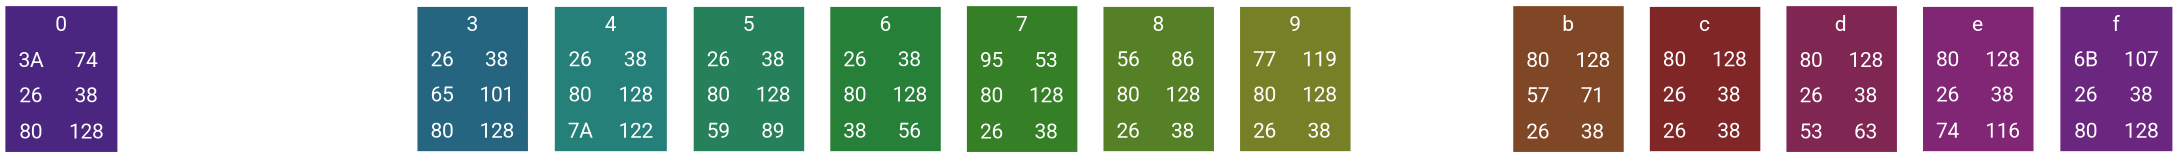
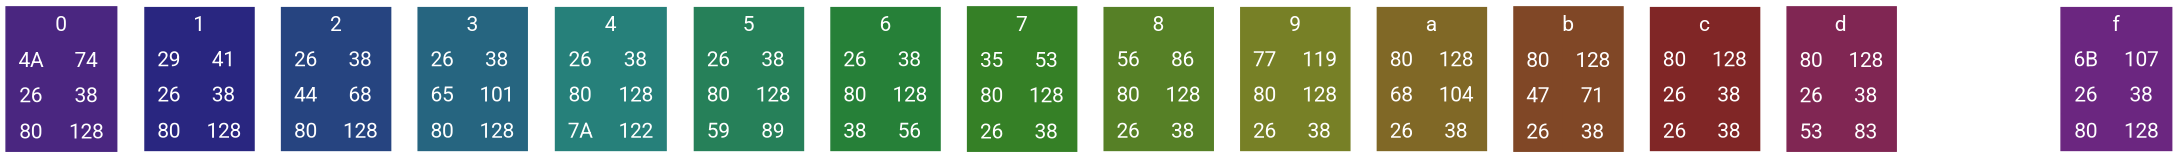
(31, 61) -> (31, 61)
(992, 61) -> (992, 61)
none -> (200, 79)
none -> (336, 79)
none -> (1432, 79)
(1978, 79) -> none
(1539, 96) -> (1539, 96)
(1866, 132) -> (1866, 132)
